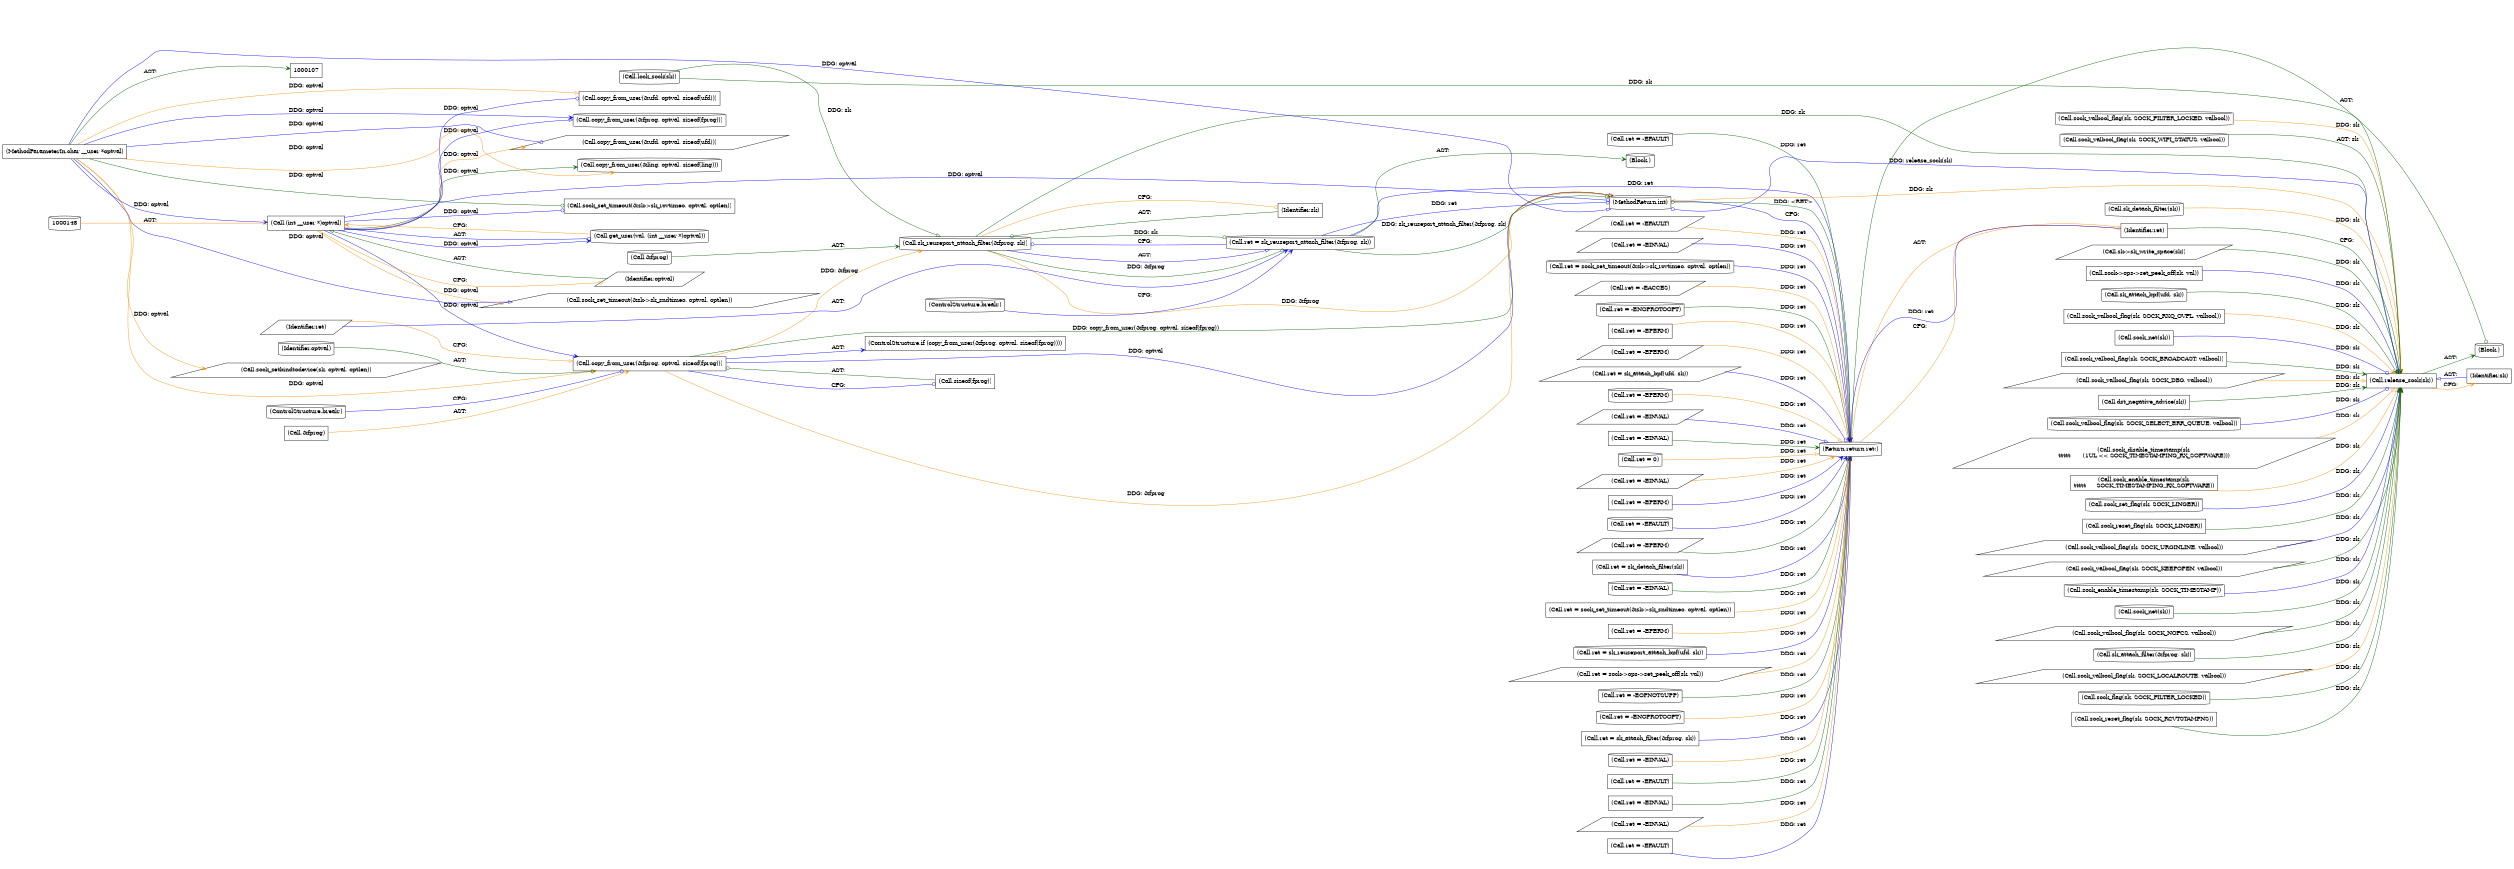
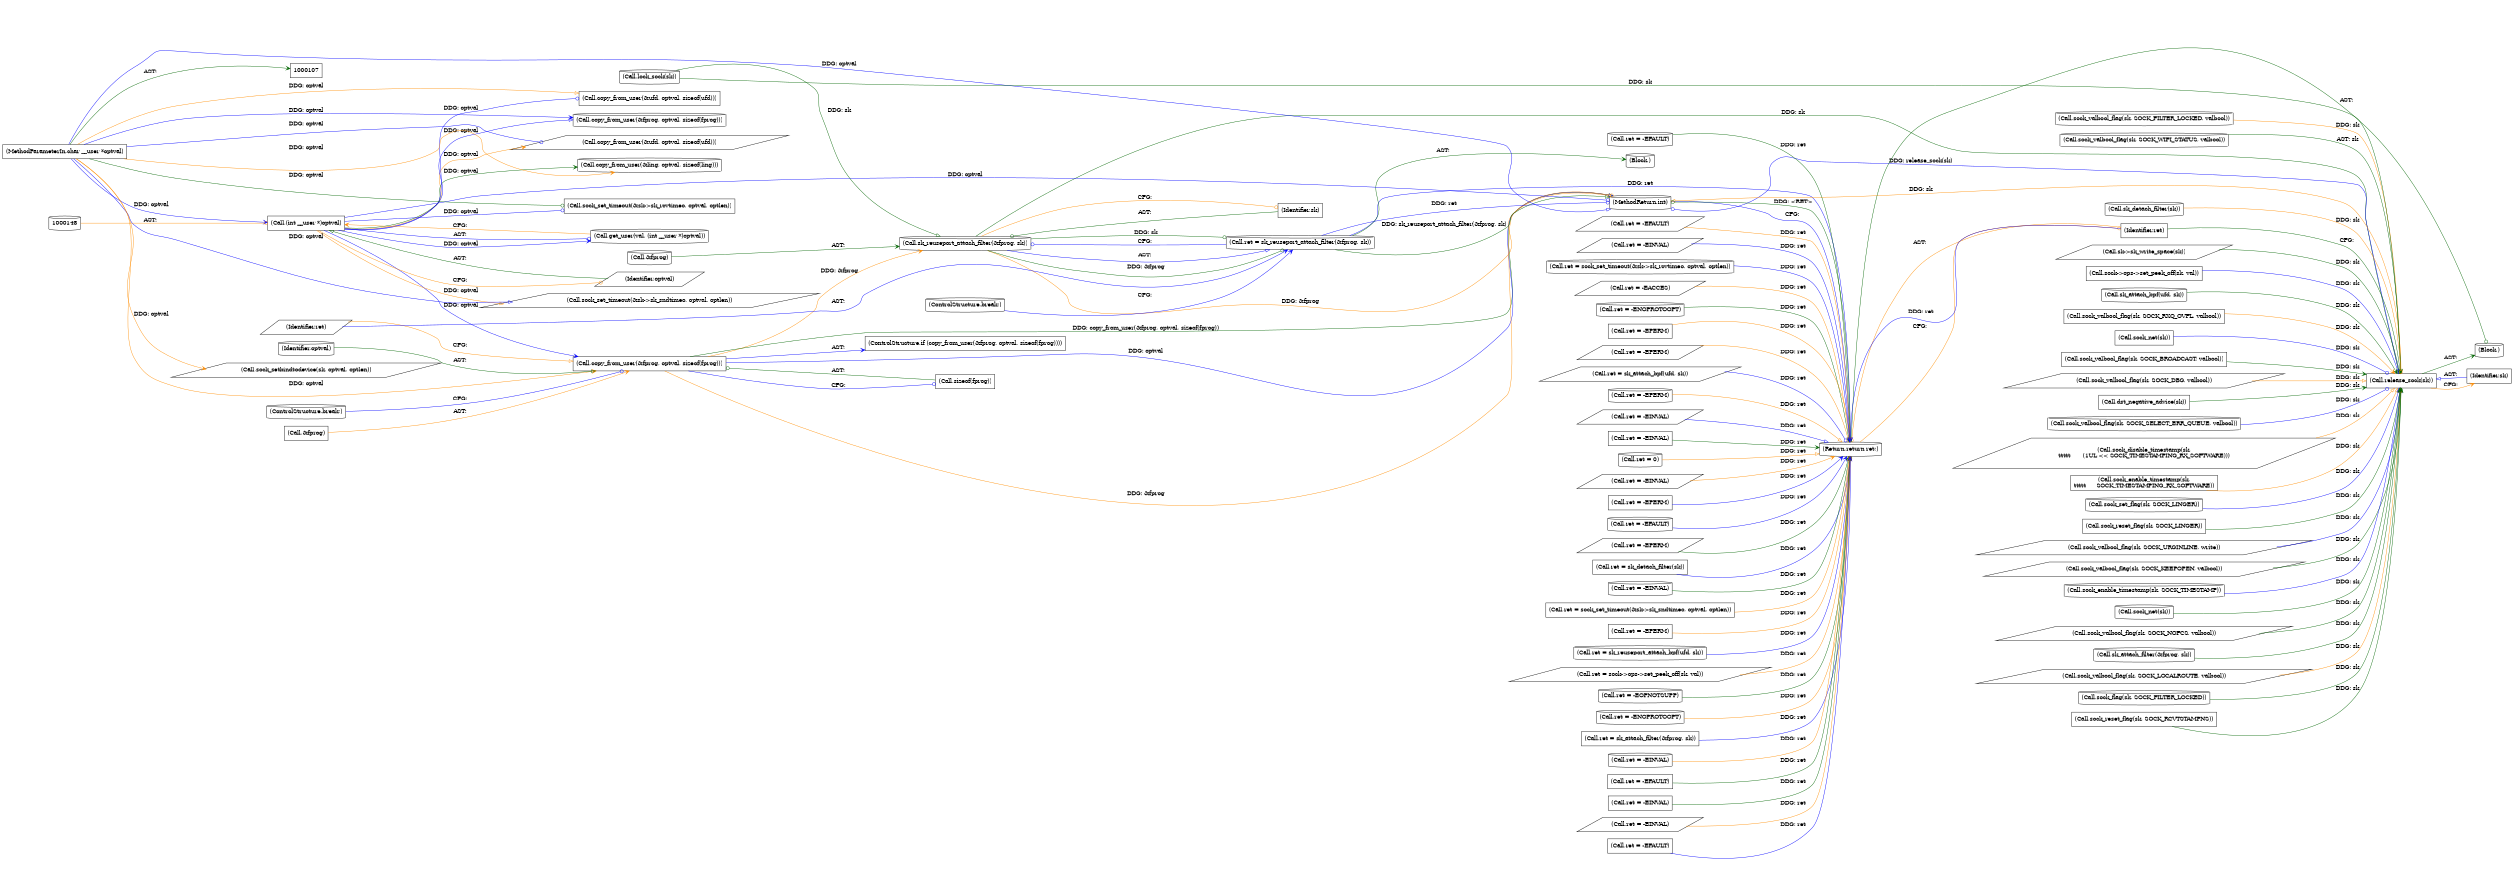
(2144, 548) -> (2144, 548)
